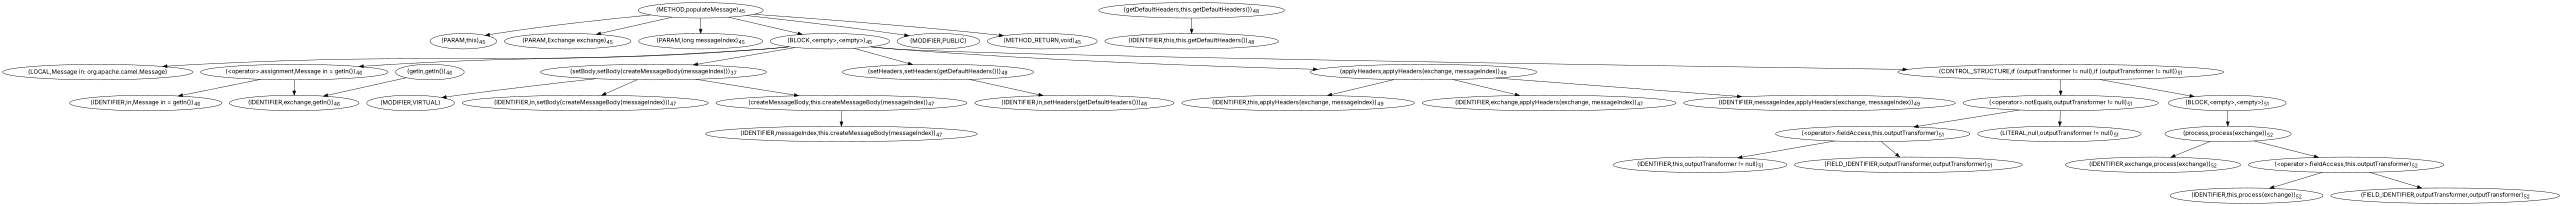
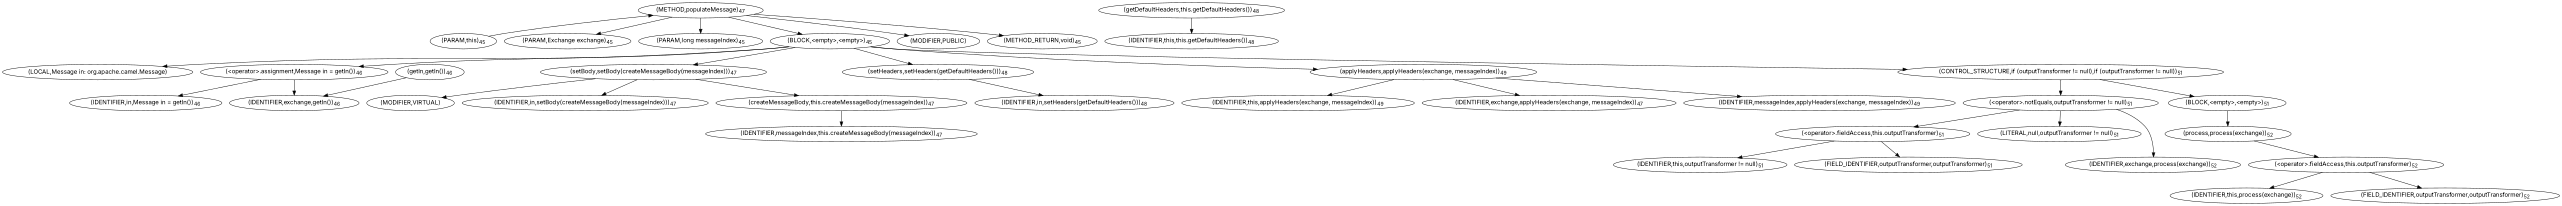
(742, 10) -> (742, 10)
(570, 24) -> (569, 25)
(734, 71) -> (734, 71)
(2193, 148) -> (2143, 124)
